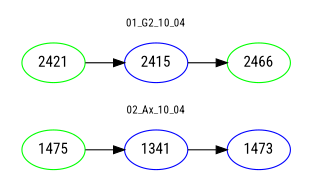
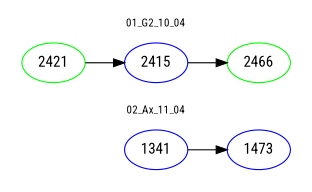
(156, 111) -> (156, 111)
(54, 150) -> none
